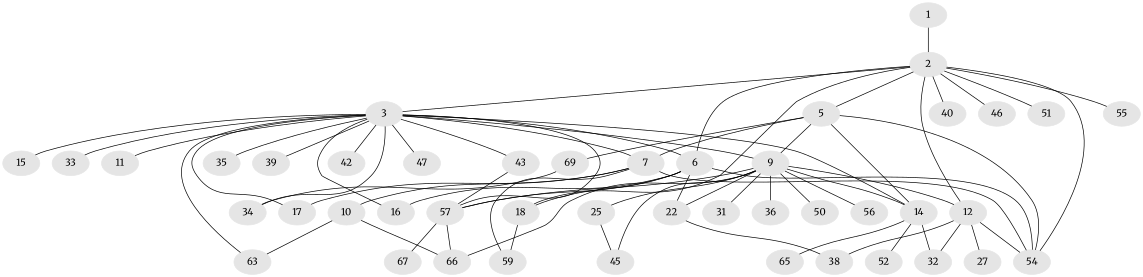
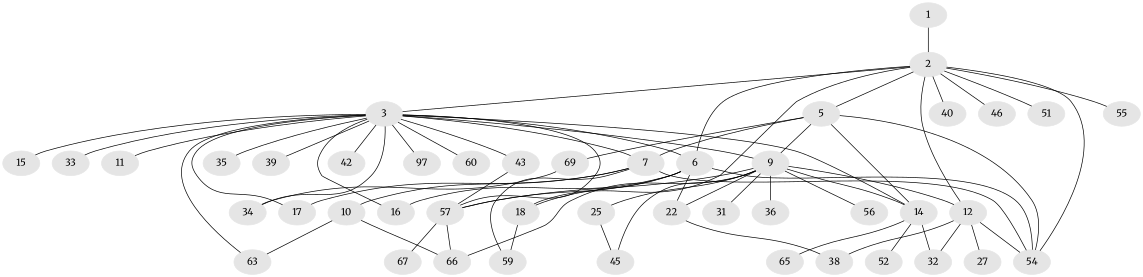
(422, 163) -> (422, 163)
none -> (471, 163)
(820, 213) -> none
